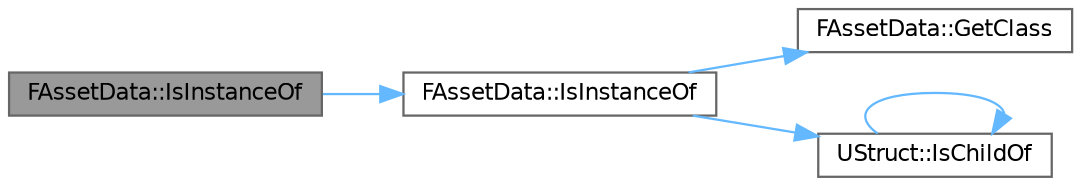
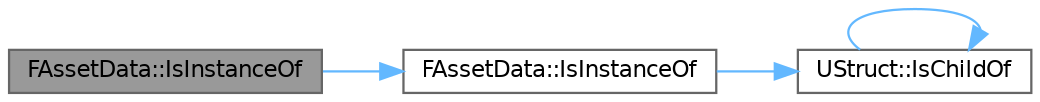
(935, 31) -> none
